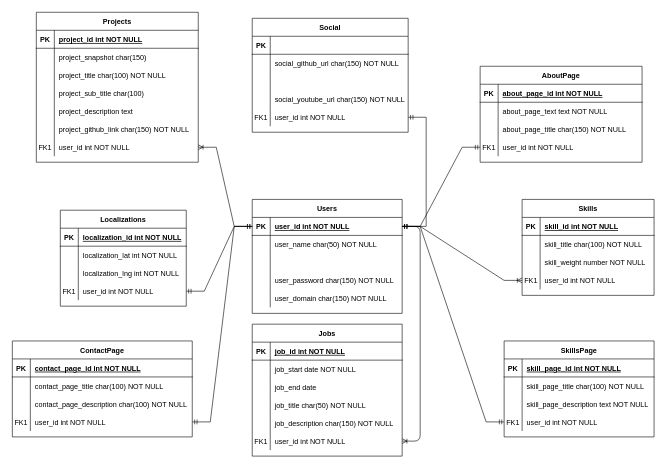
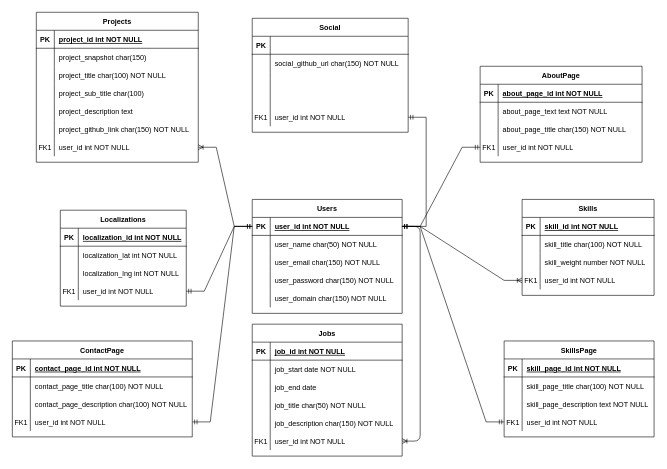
(339, 99) -> none
none -> (336, 263)
